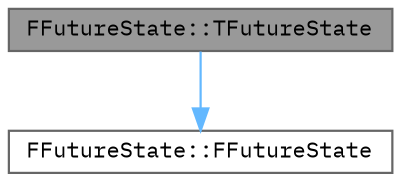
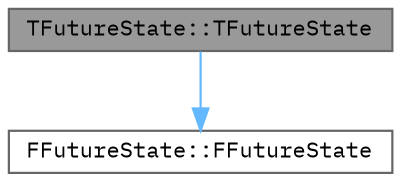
(201, 30) -> (201, 30)
